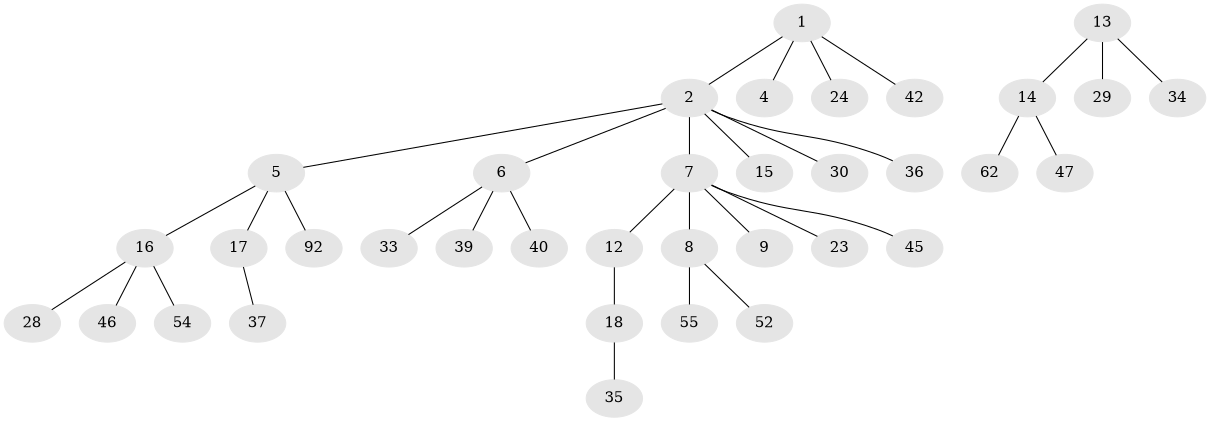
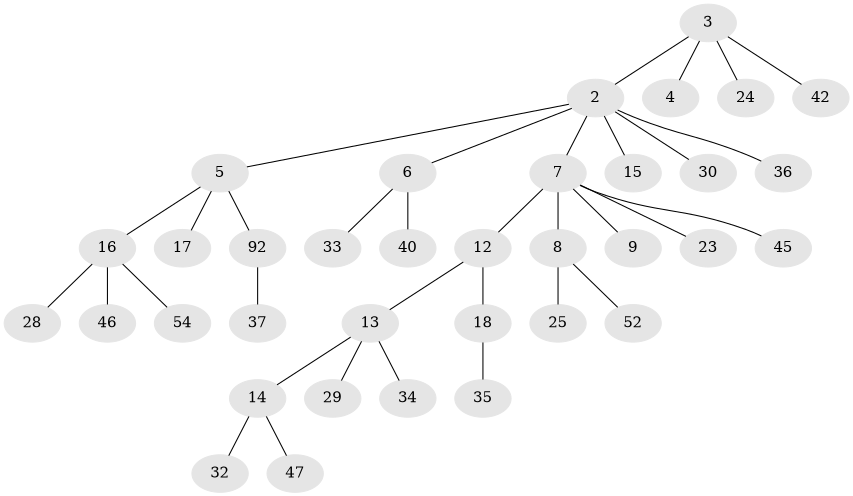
(802, 23) -> (708, 23)
(990, 173) -> (220, 474)
(464, 248) -> none
(248, 286) -> (258, 286)
none -> (426, 286)
(689, 323) -> (558, 323)
